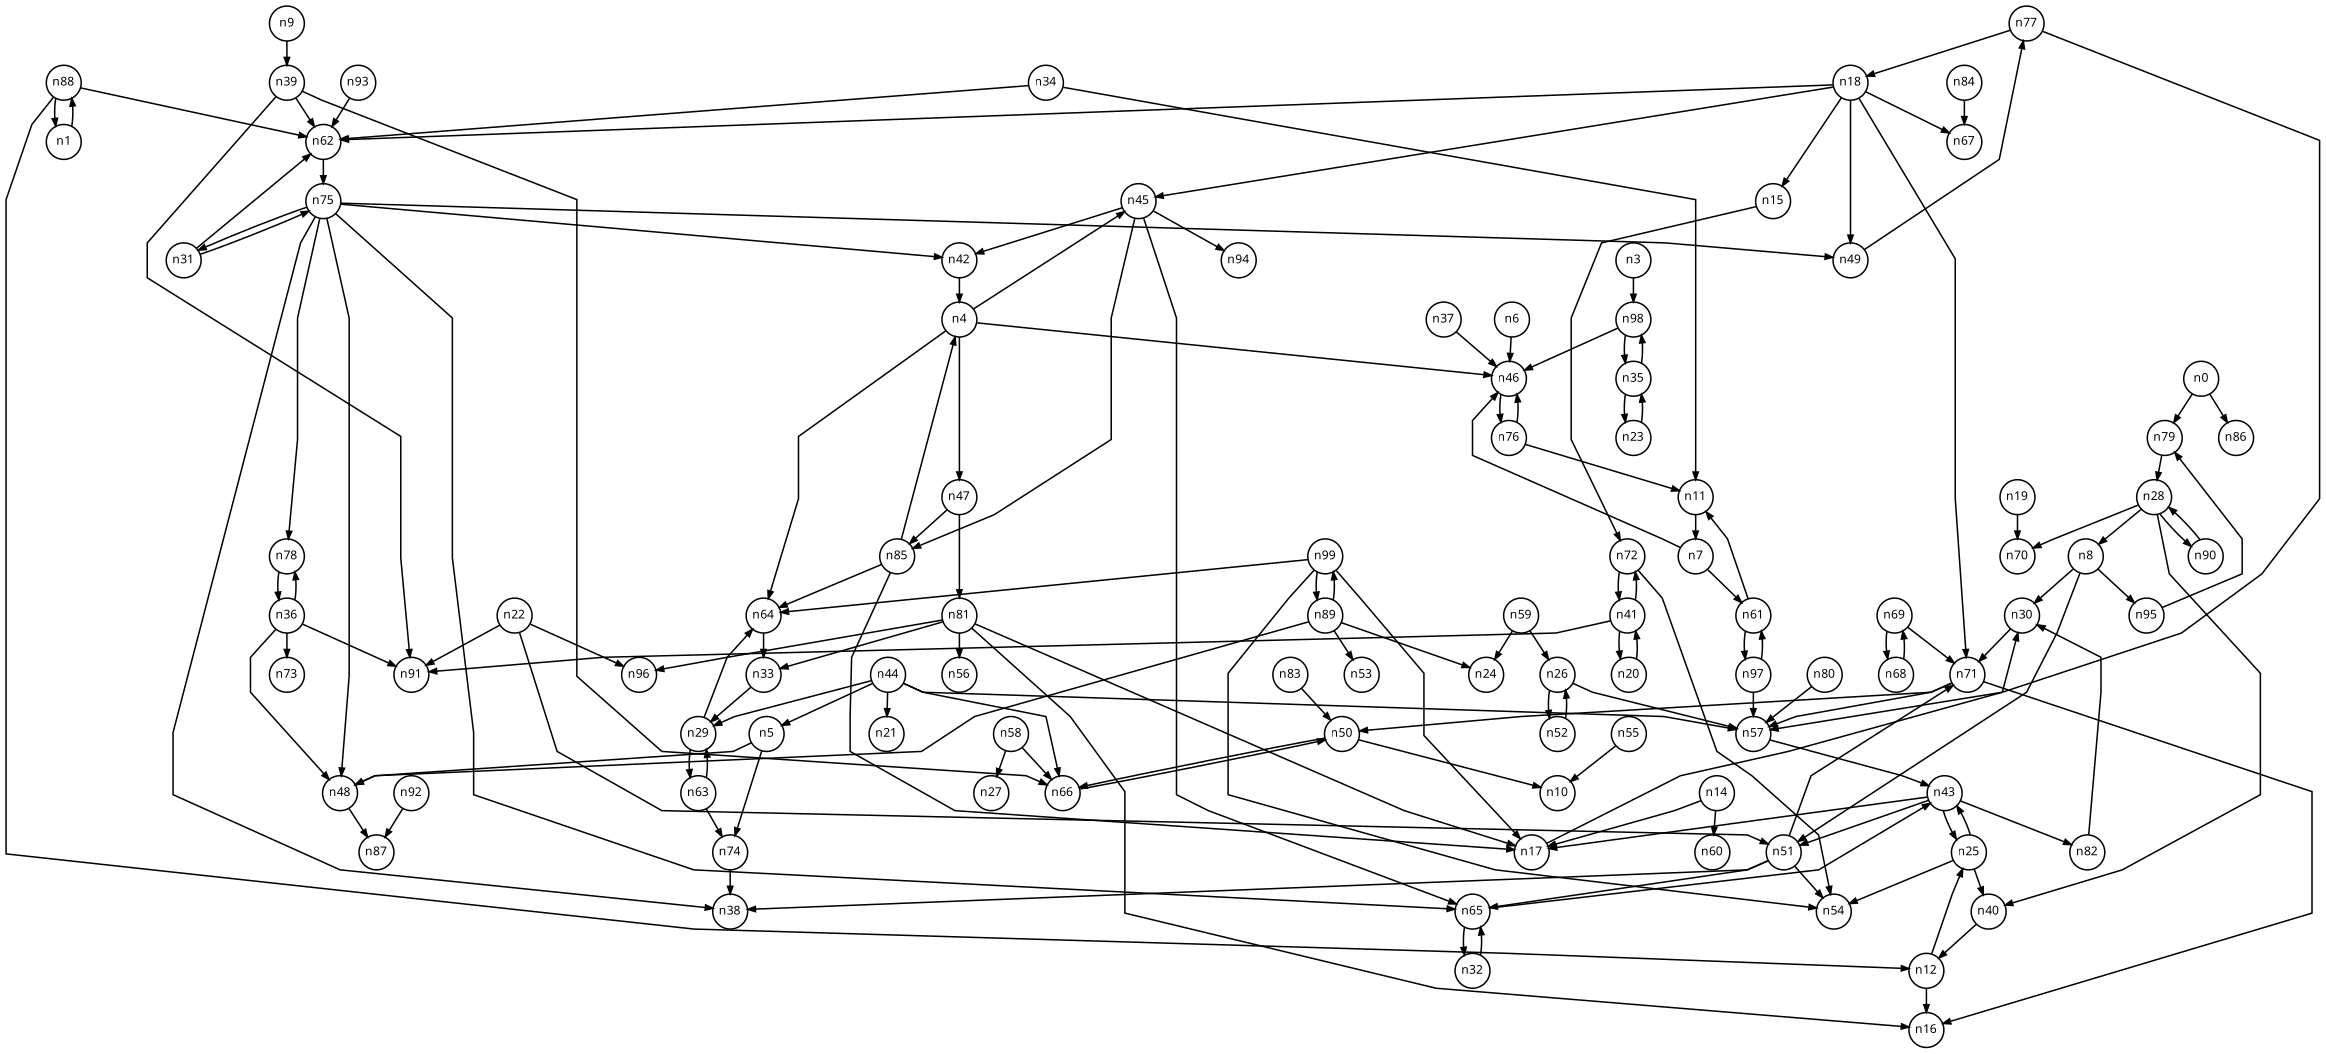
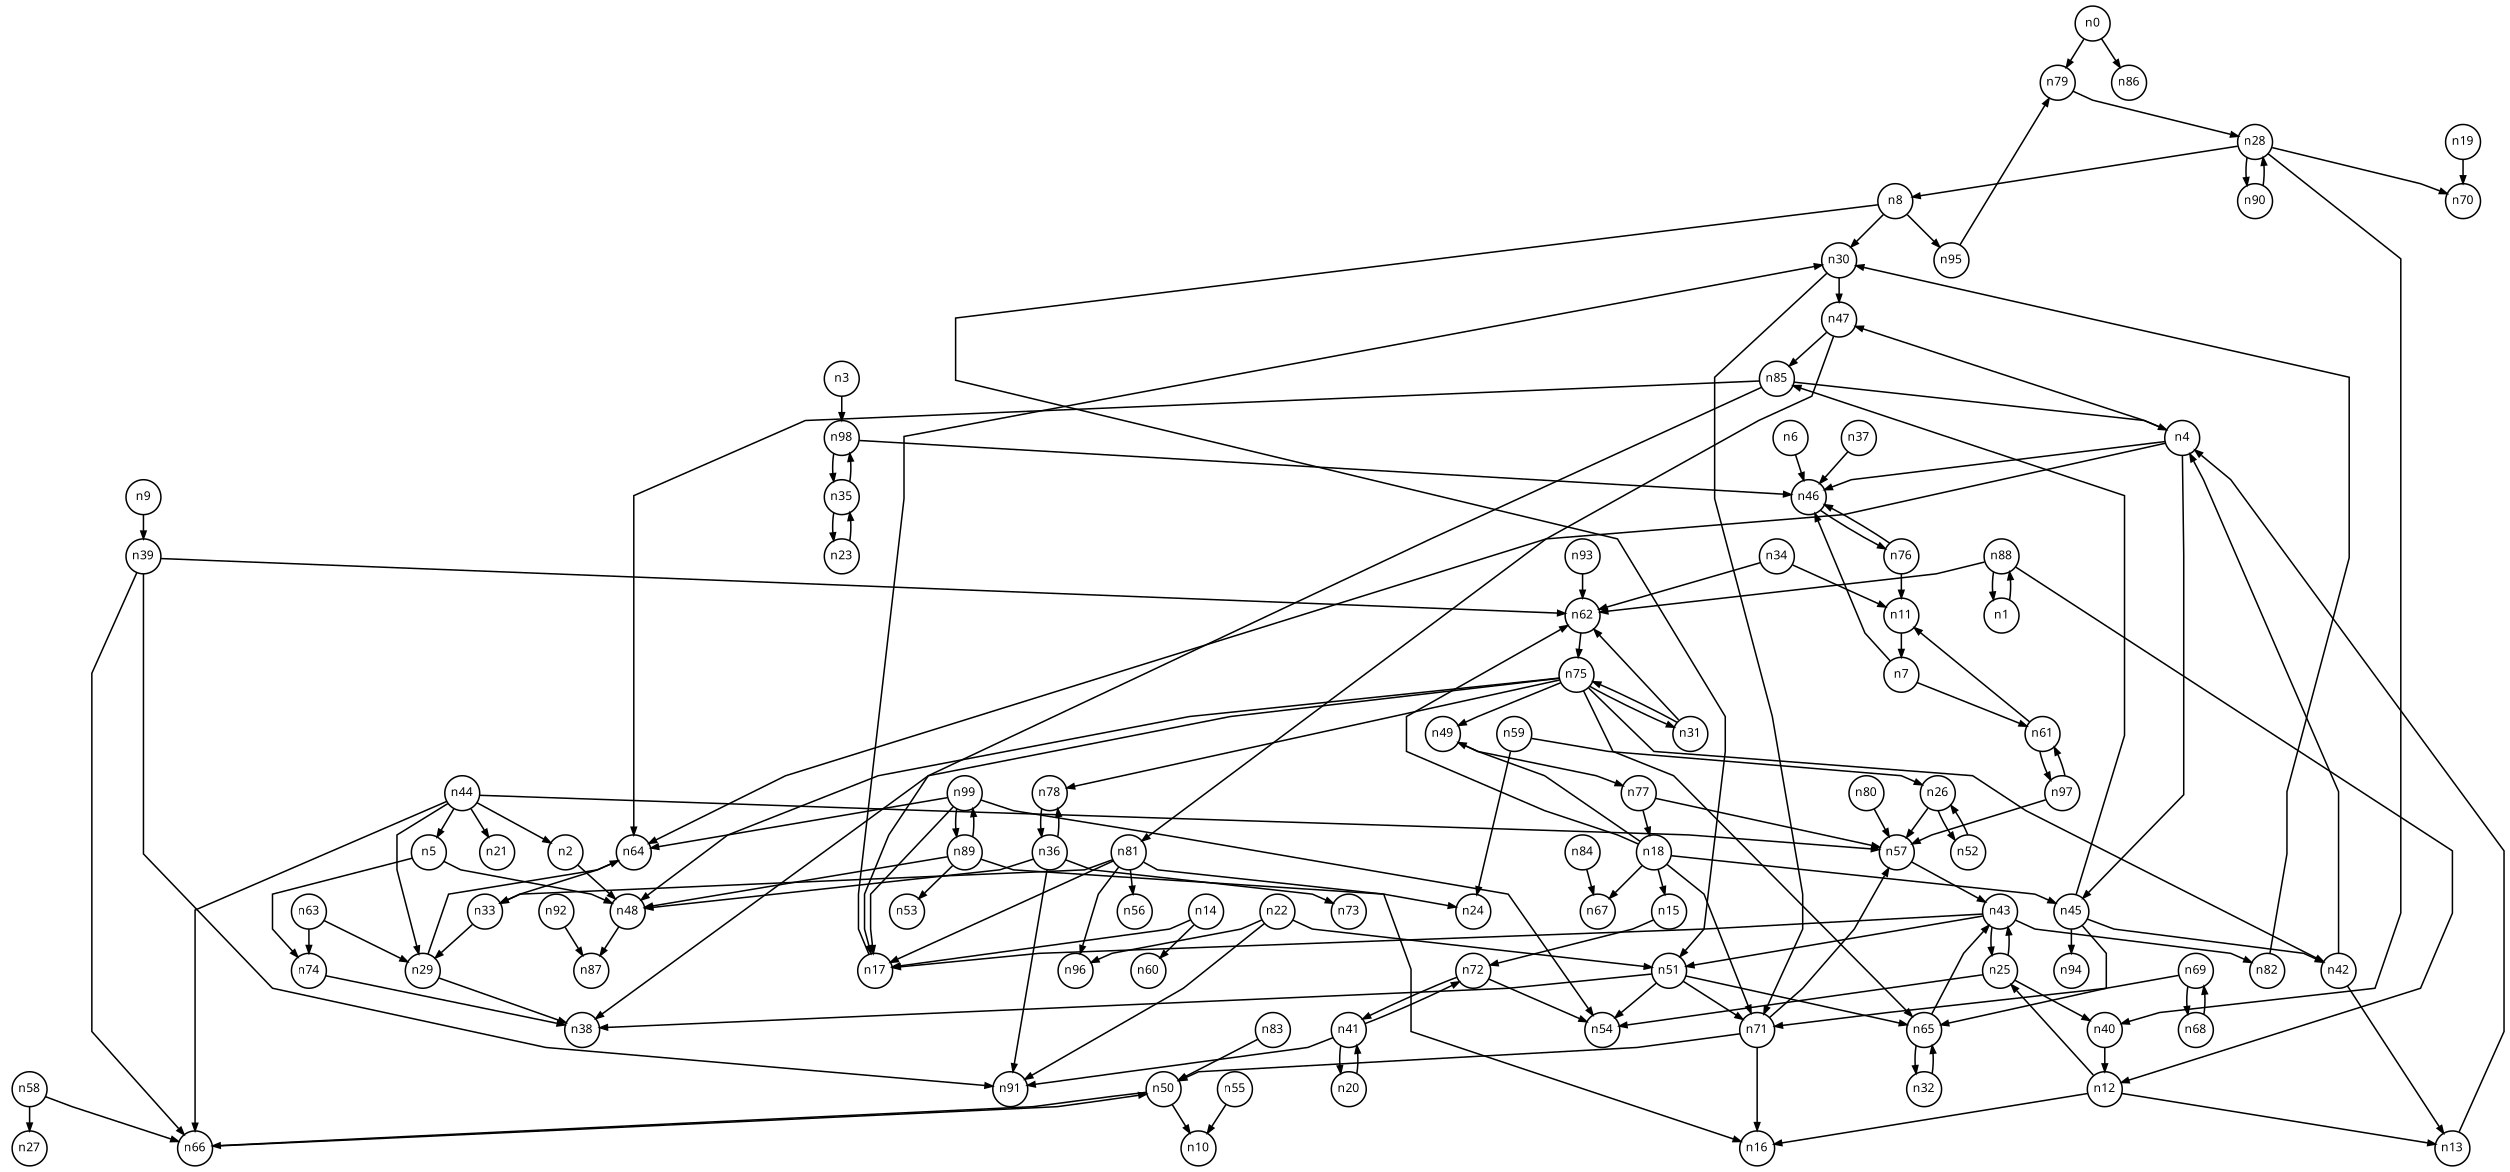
none -> (1839, 286)
(689, 760) -> (499, 999)
none -> (565, 852)
none -> (2452, 1148)
